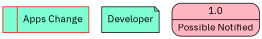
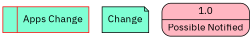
(130, 20) -> (125, 20)
